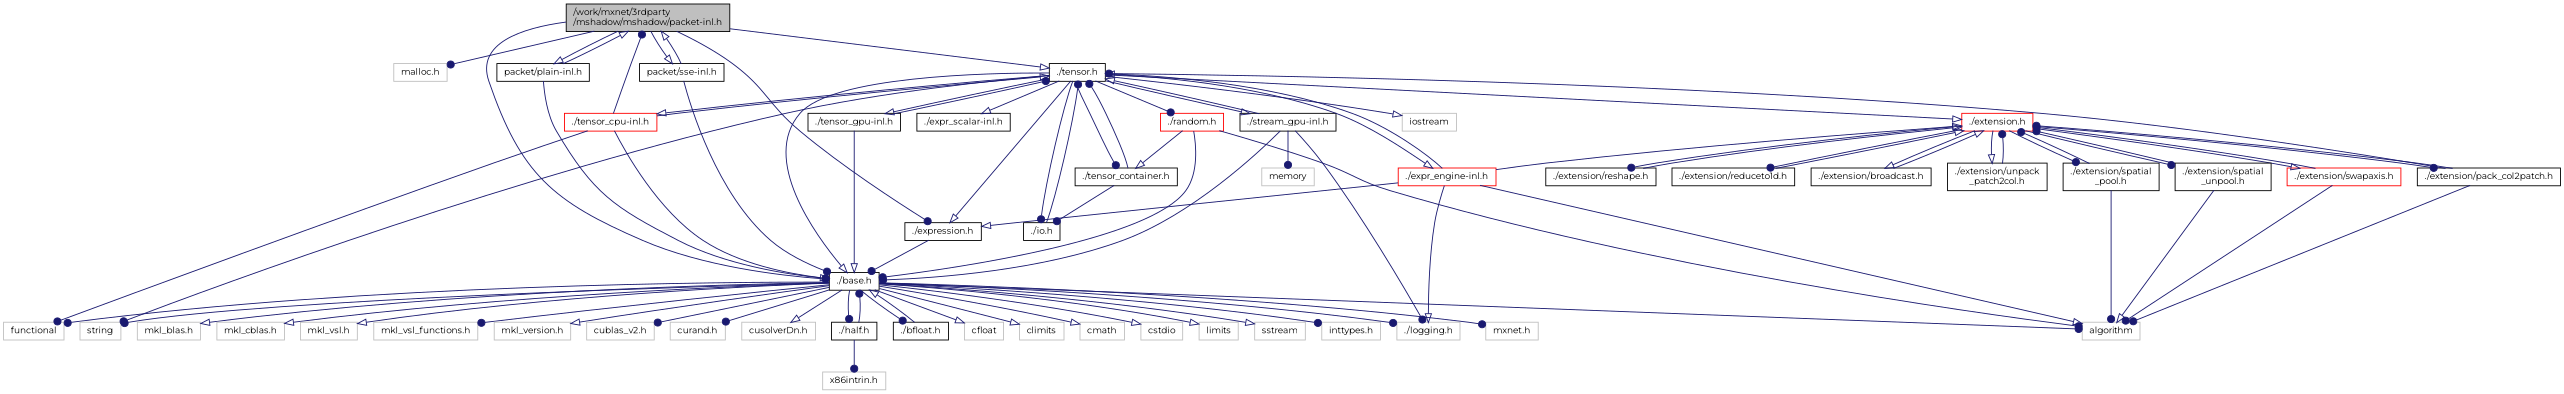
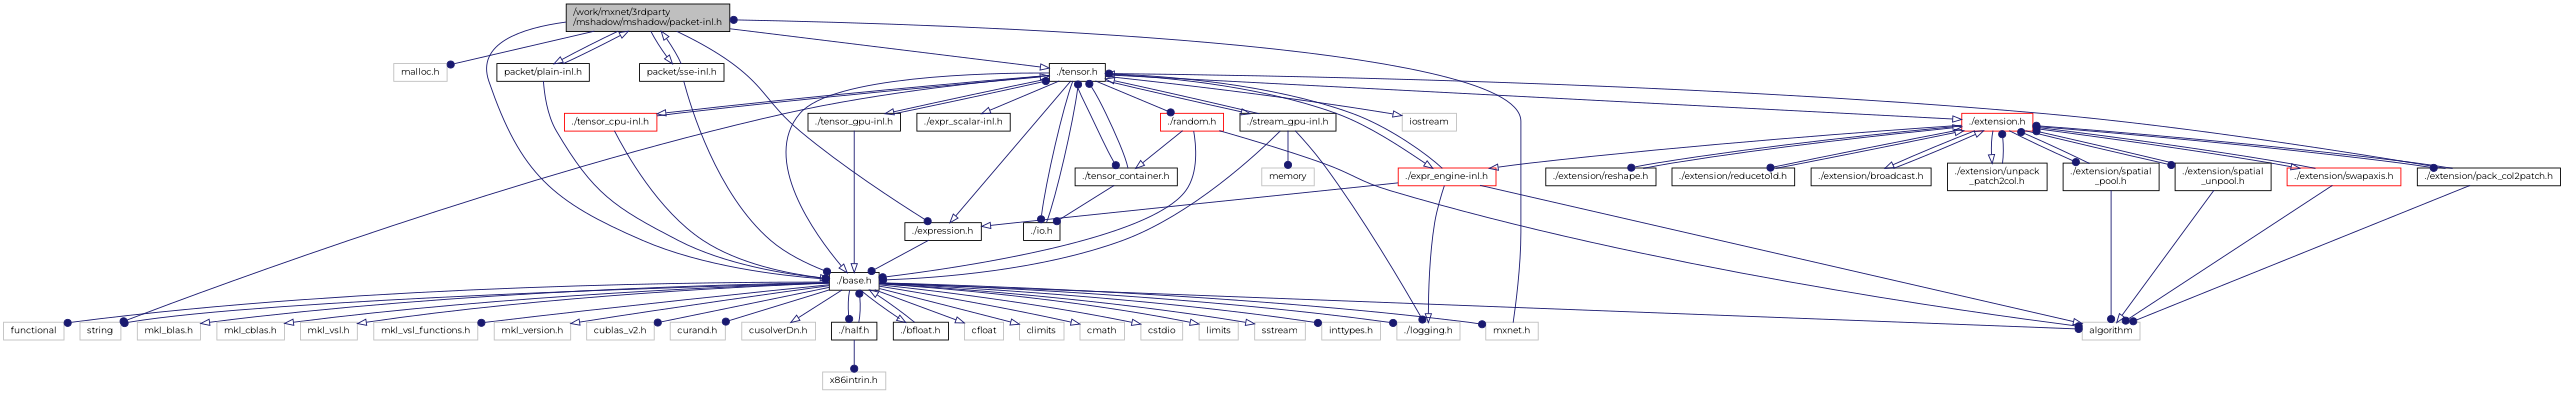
(627, 76) -> (1238, 46)
(1724, 145) -> (1730, 143)
(324, 224) -> none
(880, 305) -> (880, 305)
